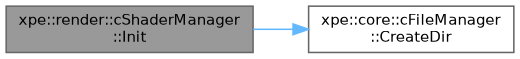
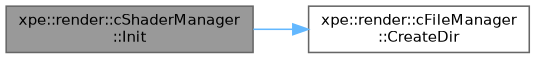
(411, 29) -> (419, 29)
